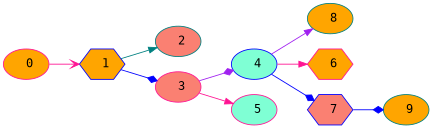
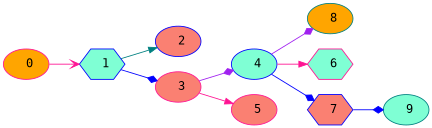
(178, 41) -> (178, 41)
(289, 44) -> (288, 44)
(102, 64) -> (102, 64)
(330, 64) -> (330, 64)
(254, 110) -> (254, 110)
(406, 110) -> (406, 110)
